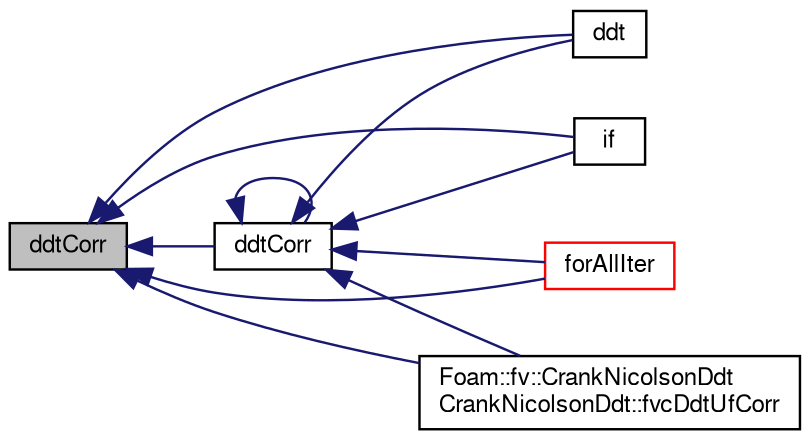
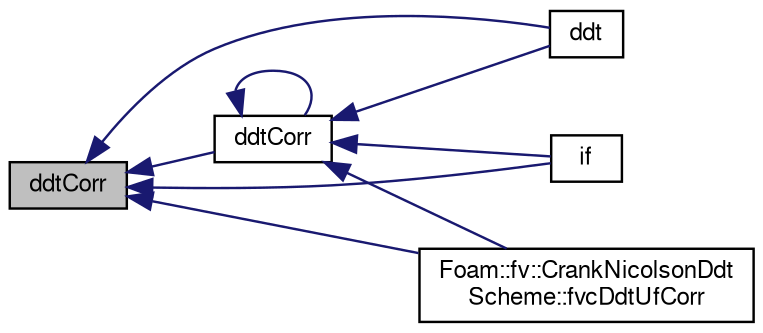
(610, 266) -> none
(610, 393) -> (587, 285)
